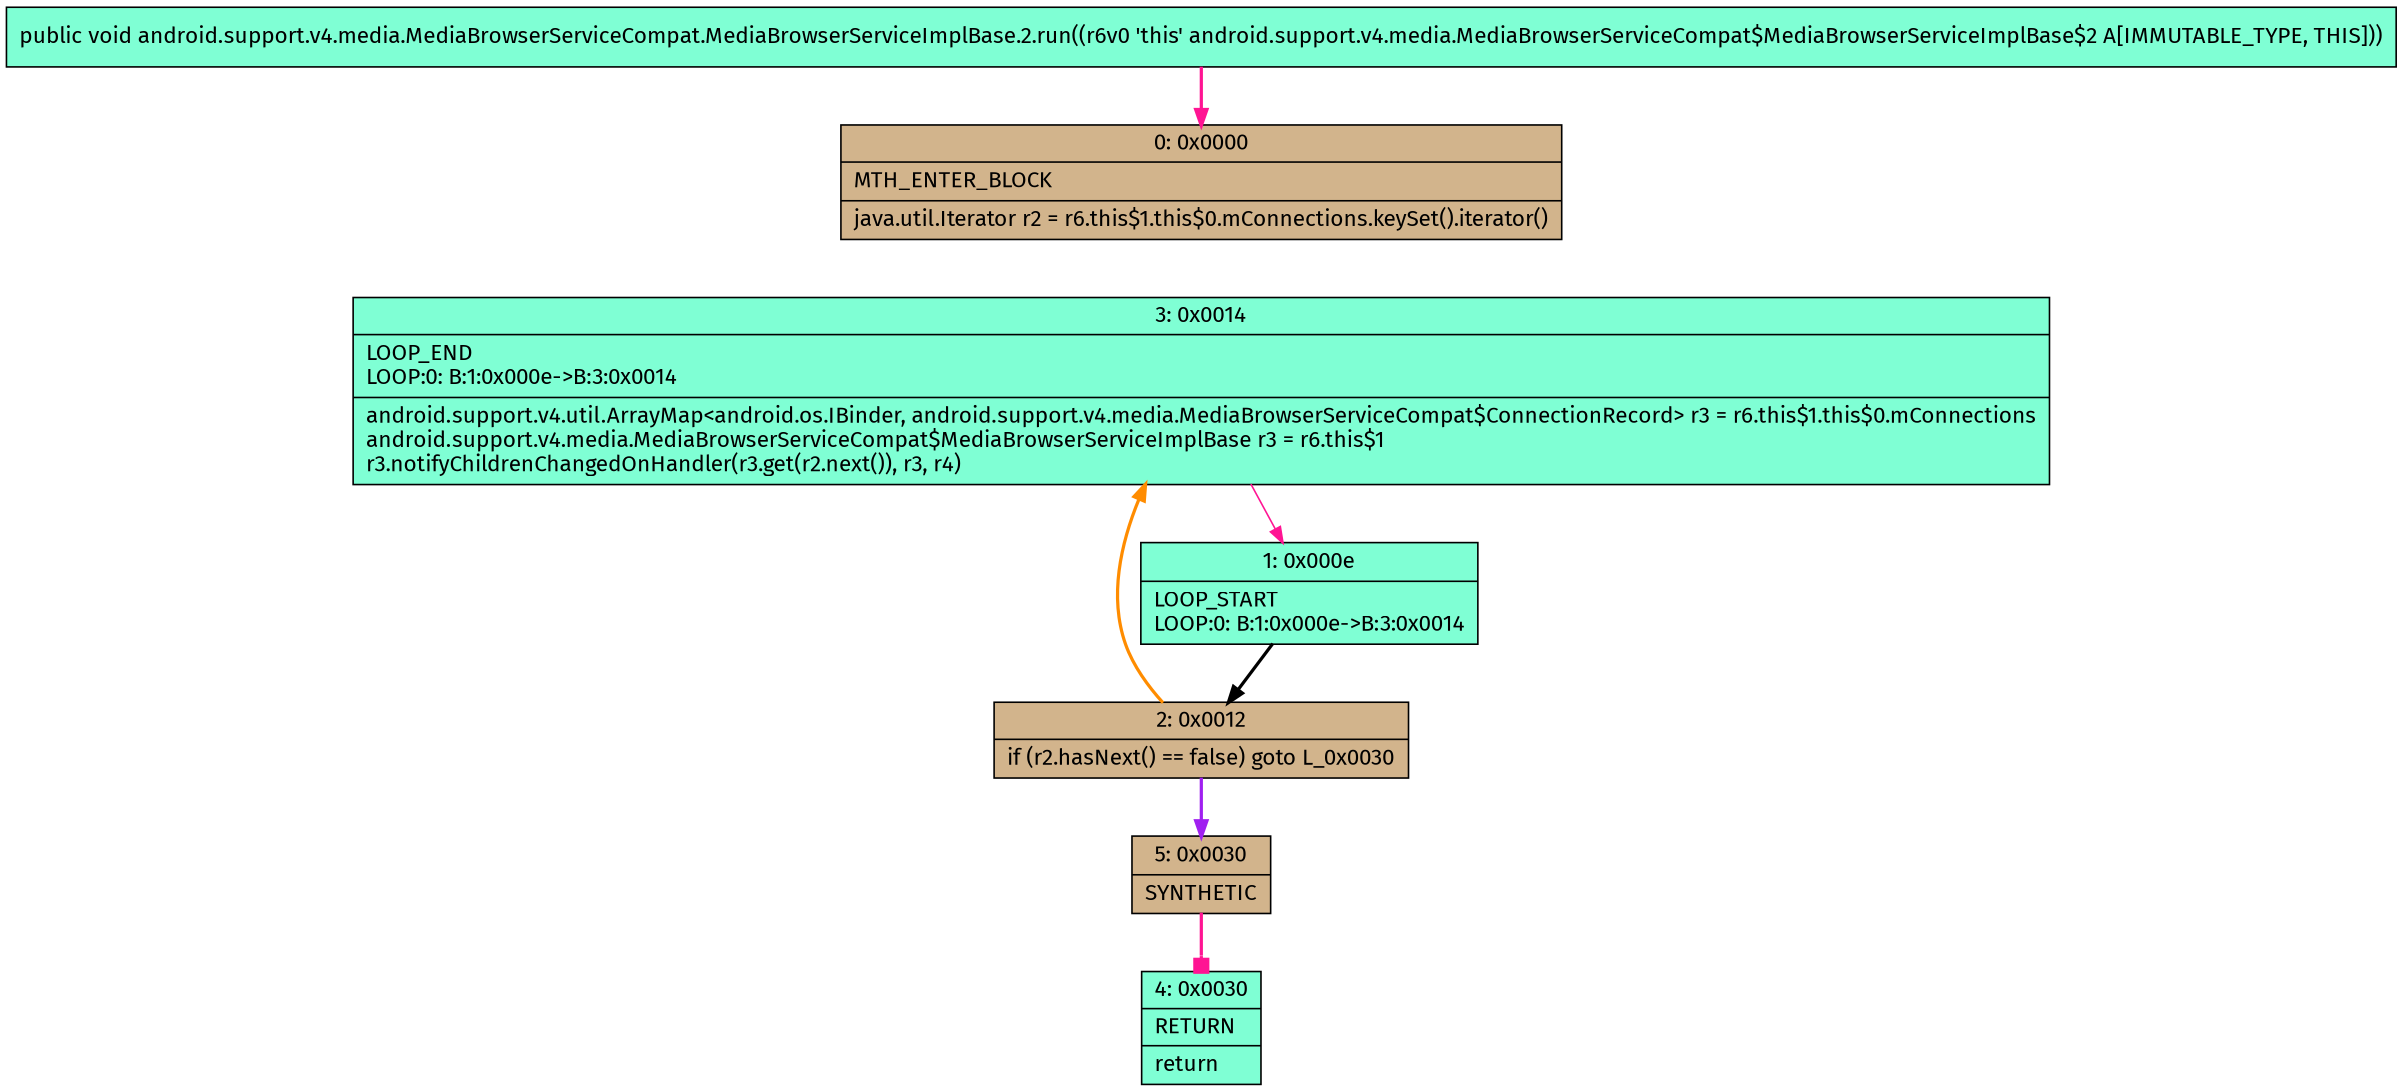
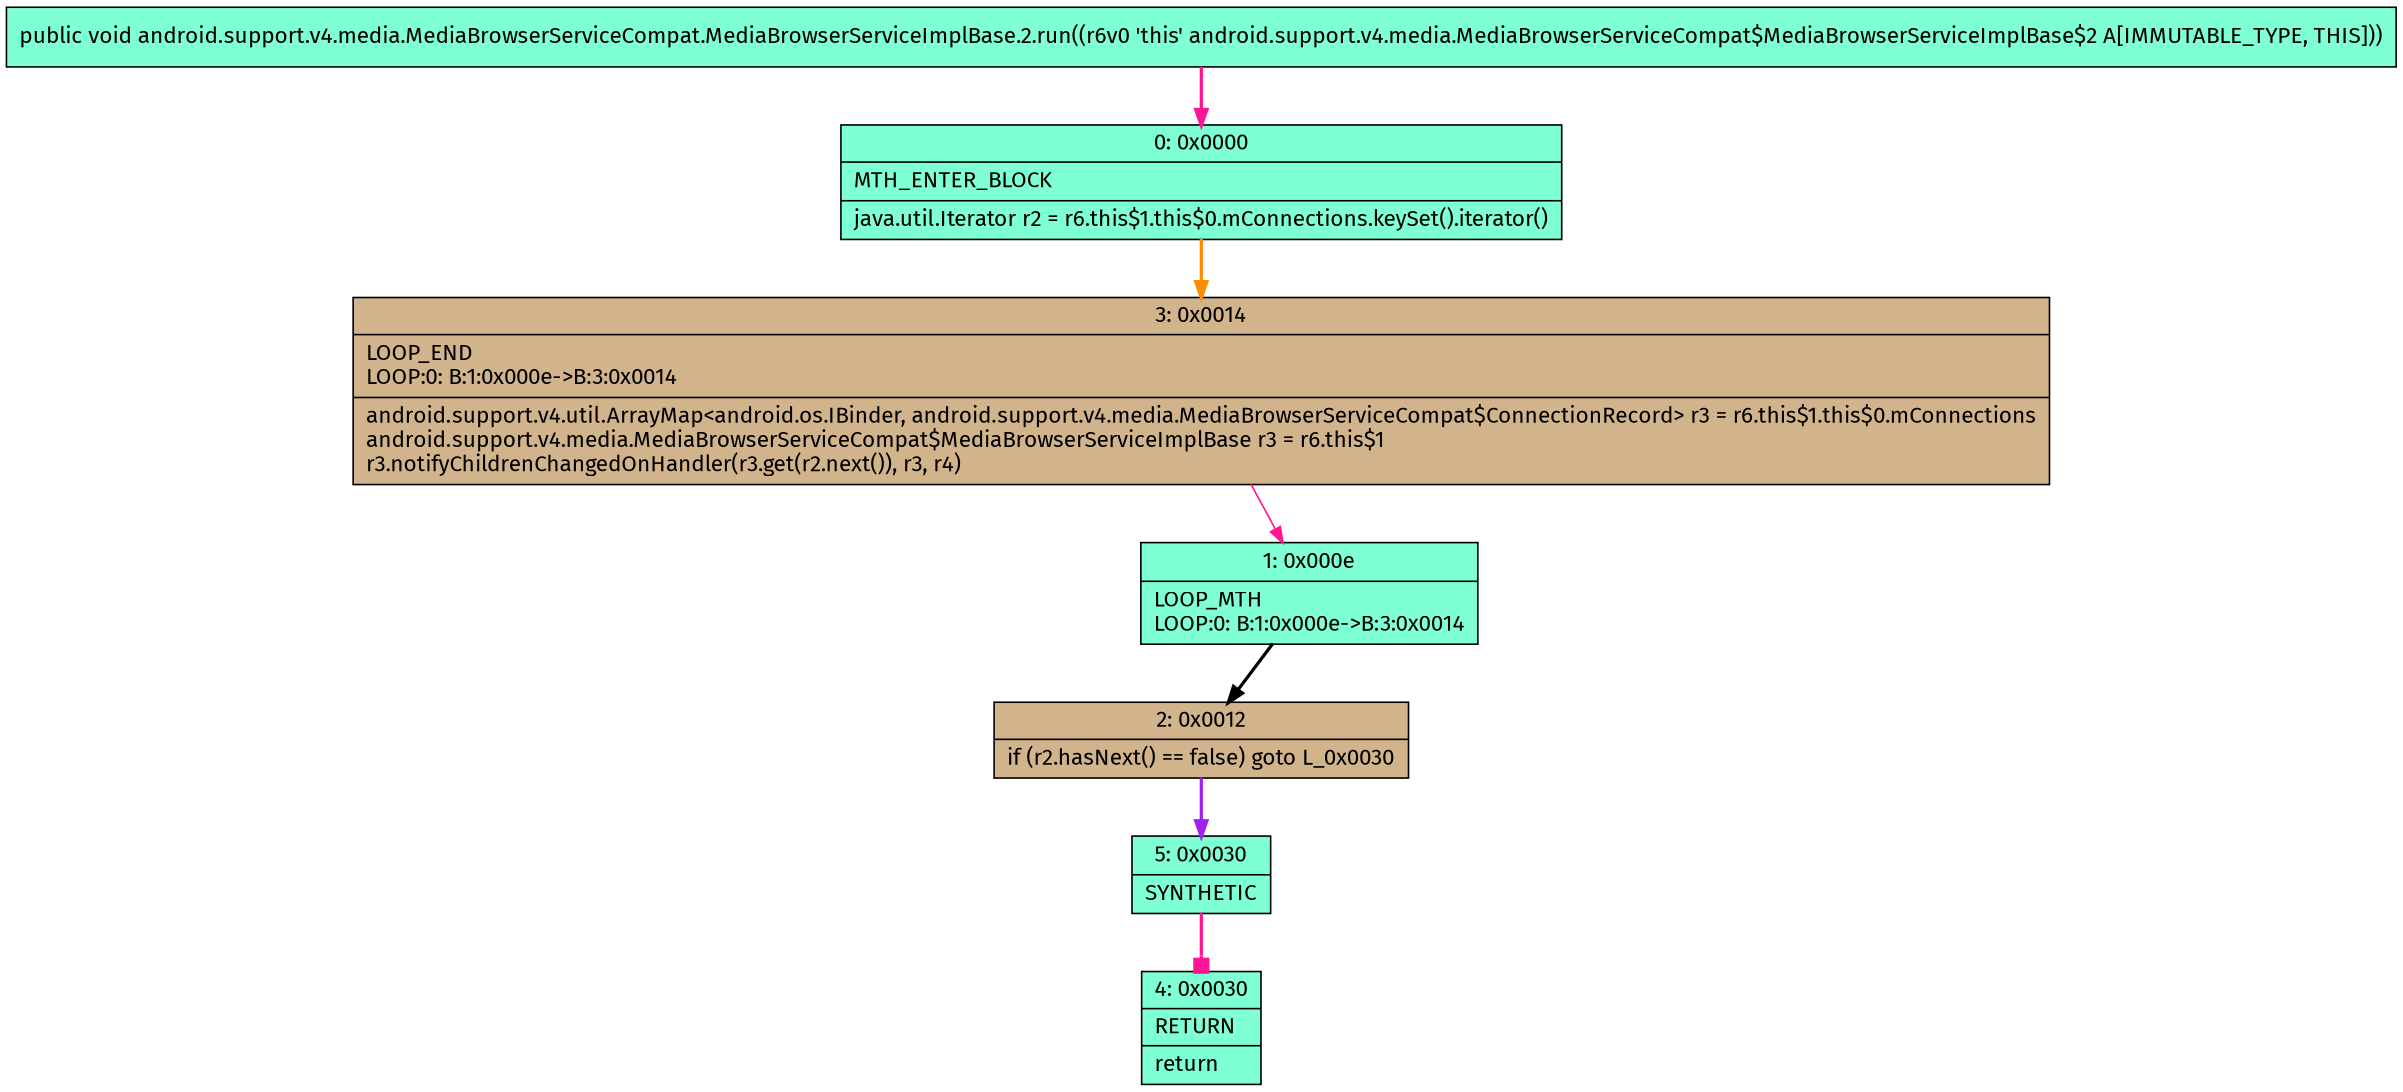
(1201, 182) -> (1201, 182)
(1201, 391) -> (1201, 391)
(1217, 600) -> (1209, 600)
(1118, 606) -> (1201, 260)
(1201, 875) -> (1201, 875)
